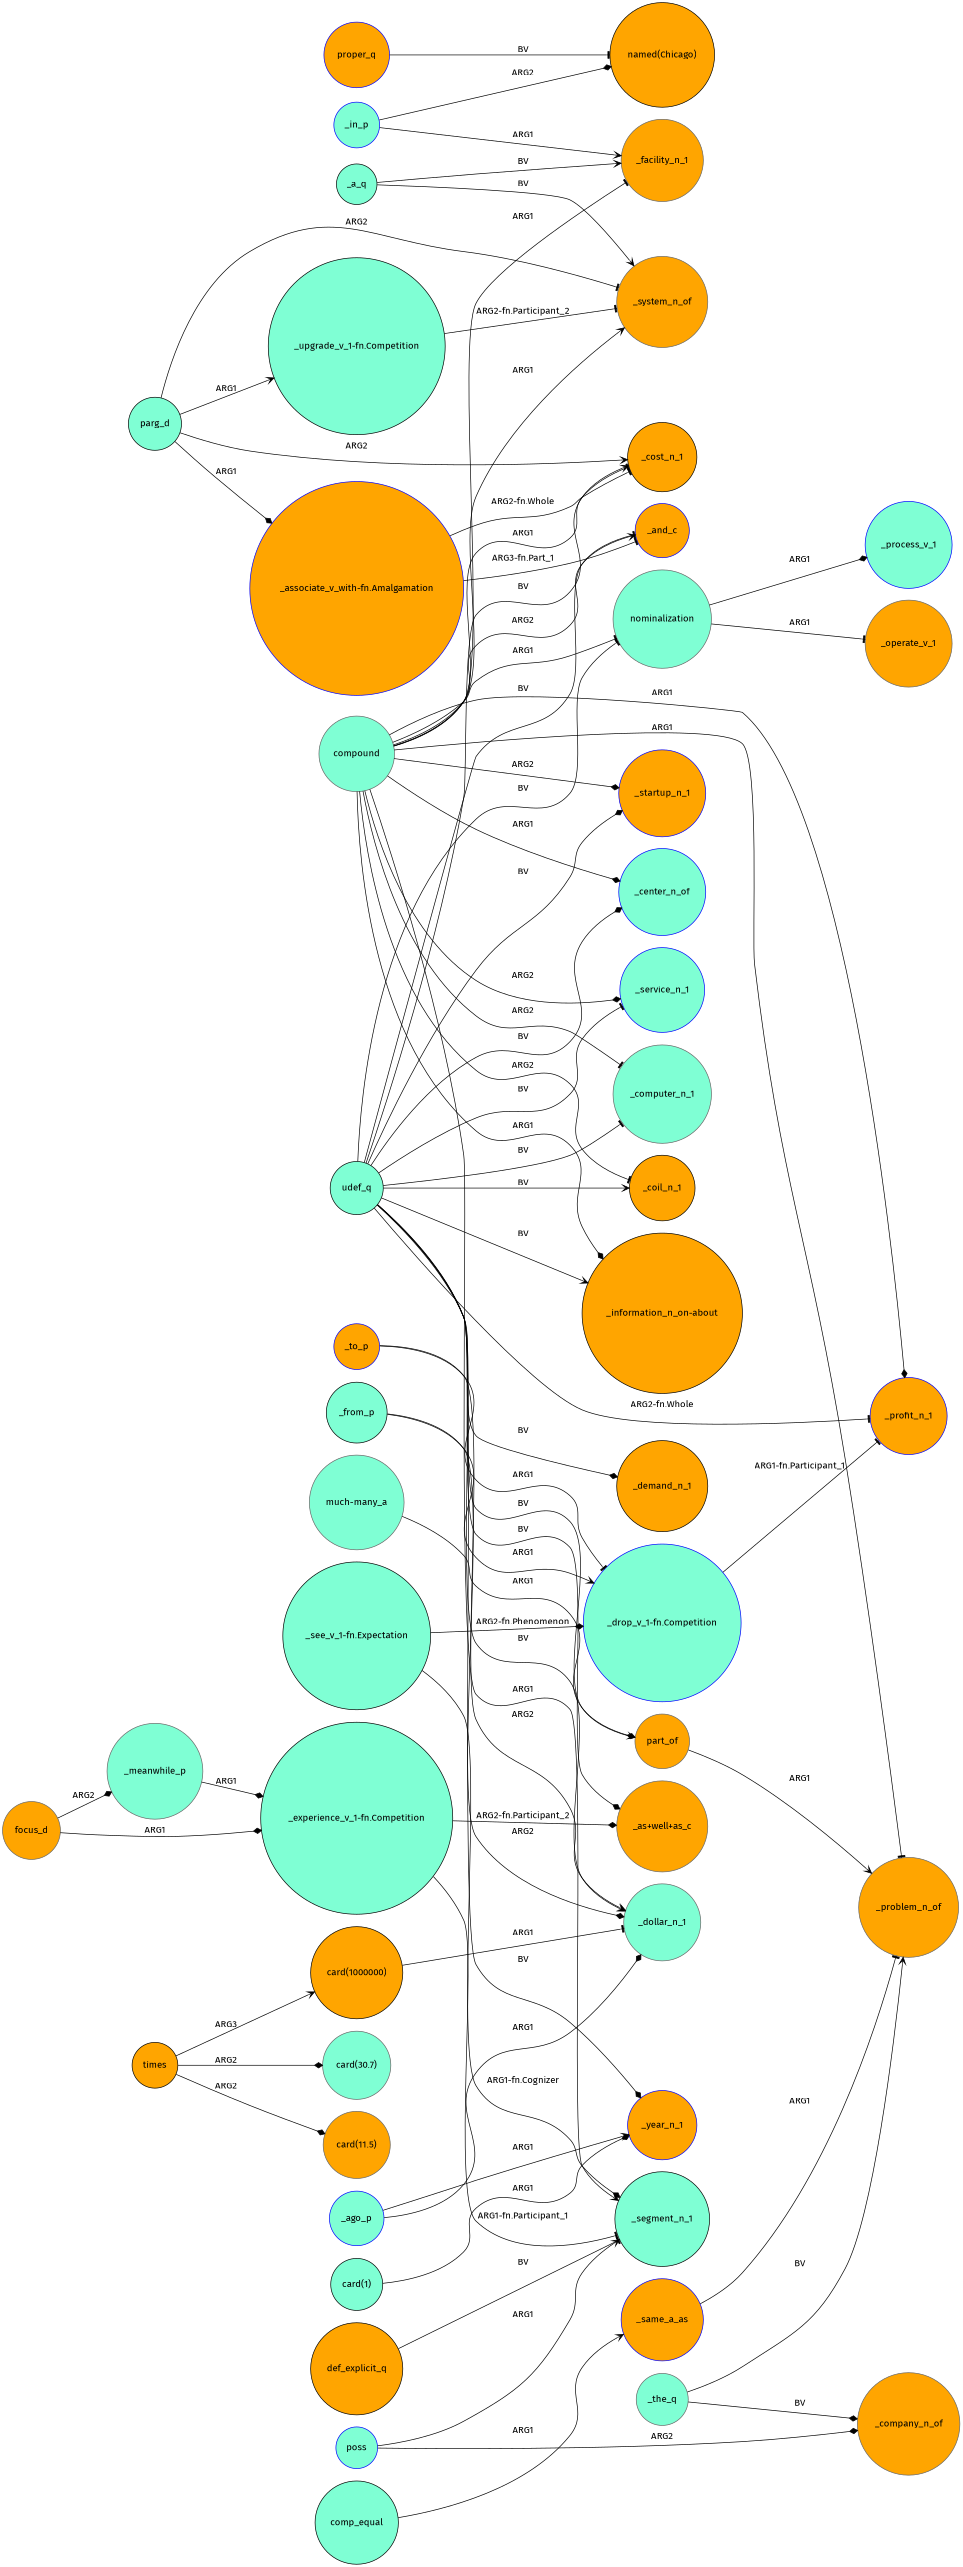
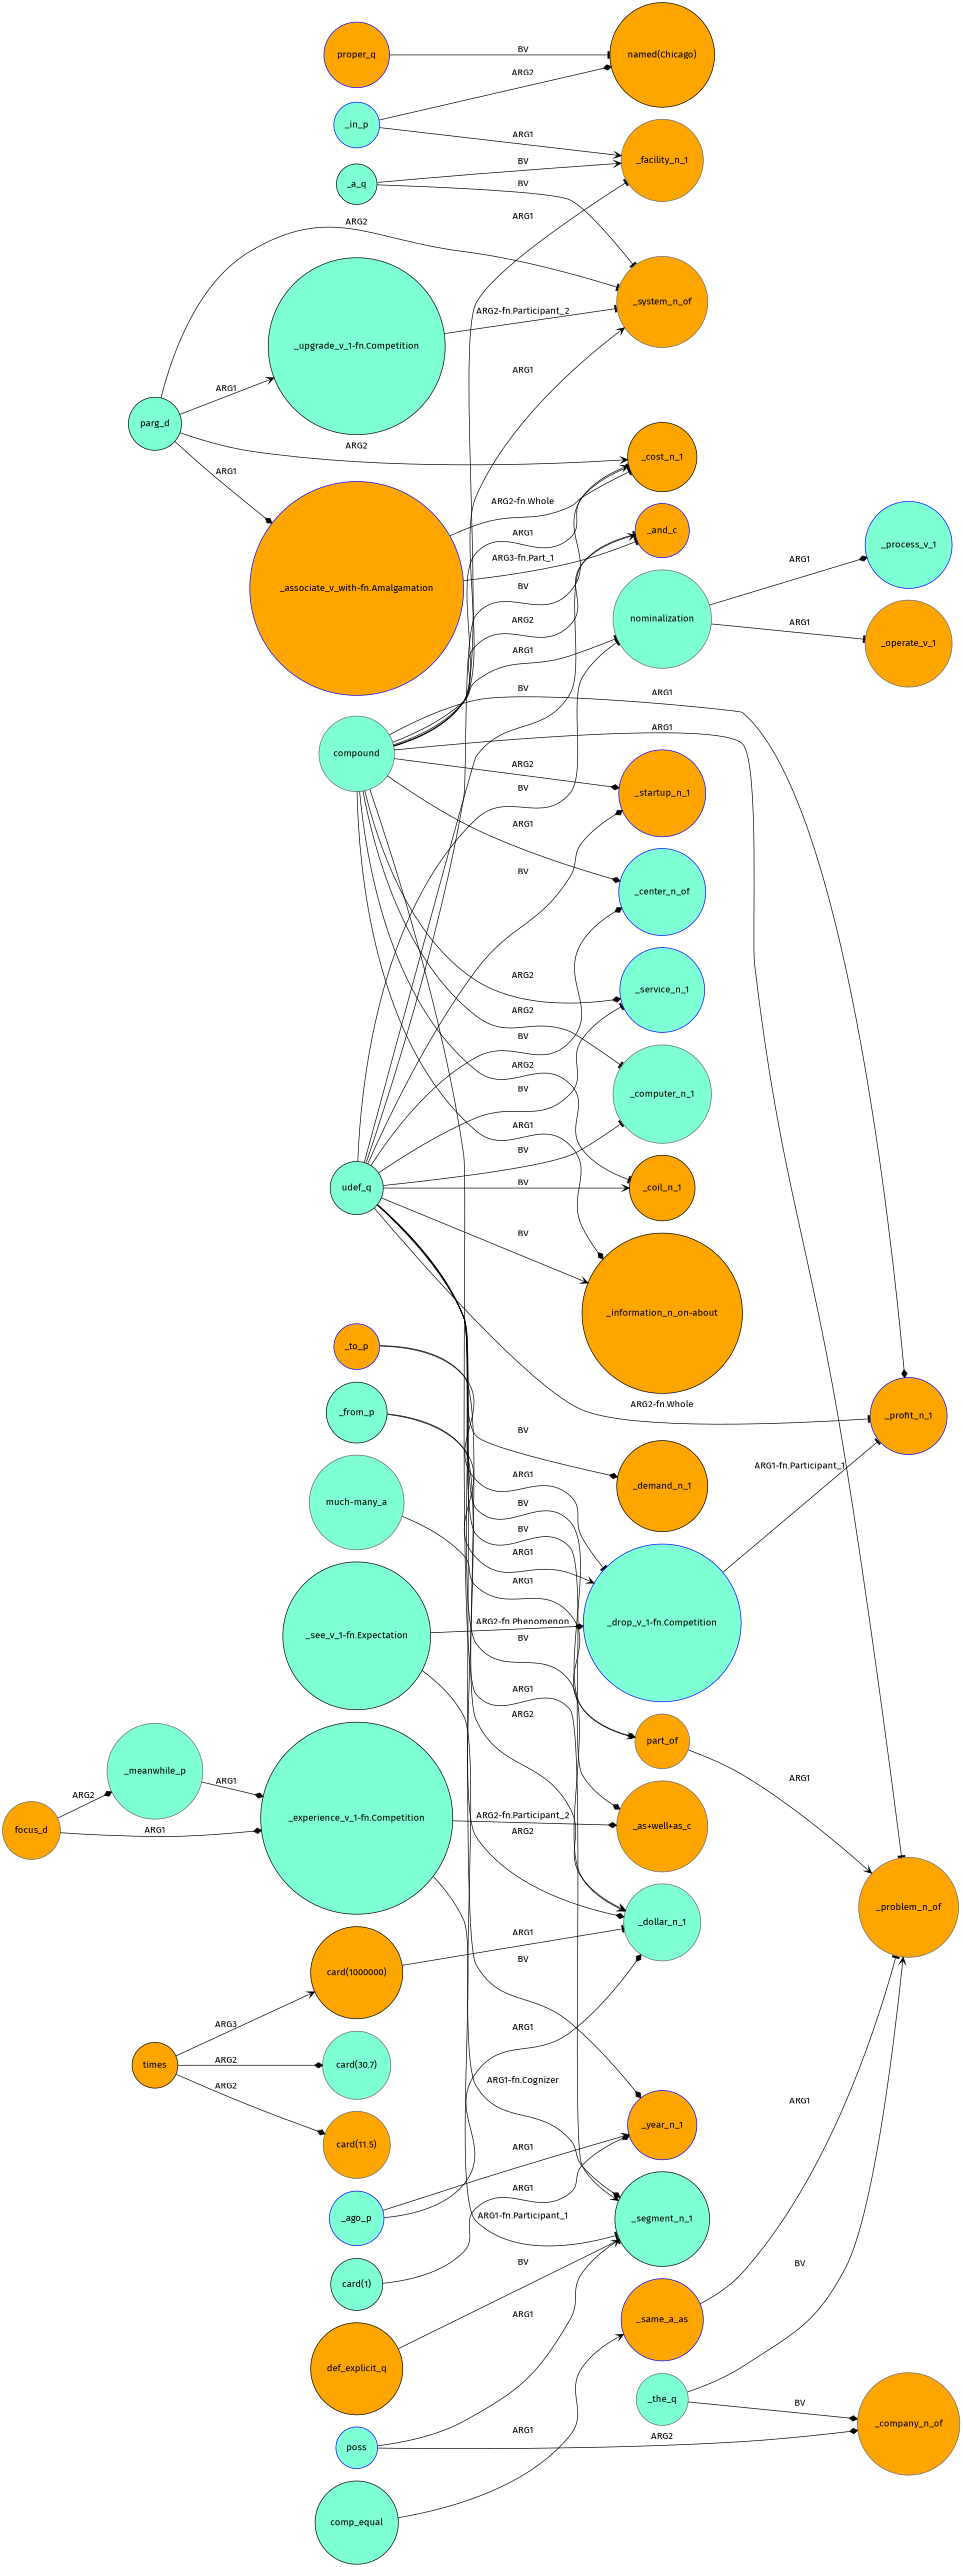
(516, 192) -> (518, 192)
